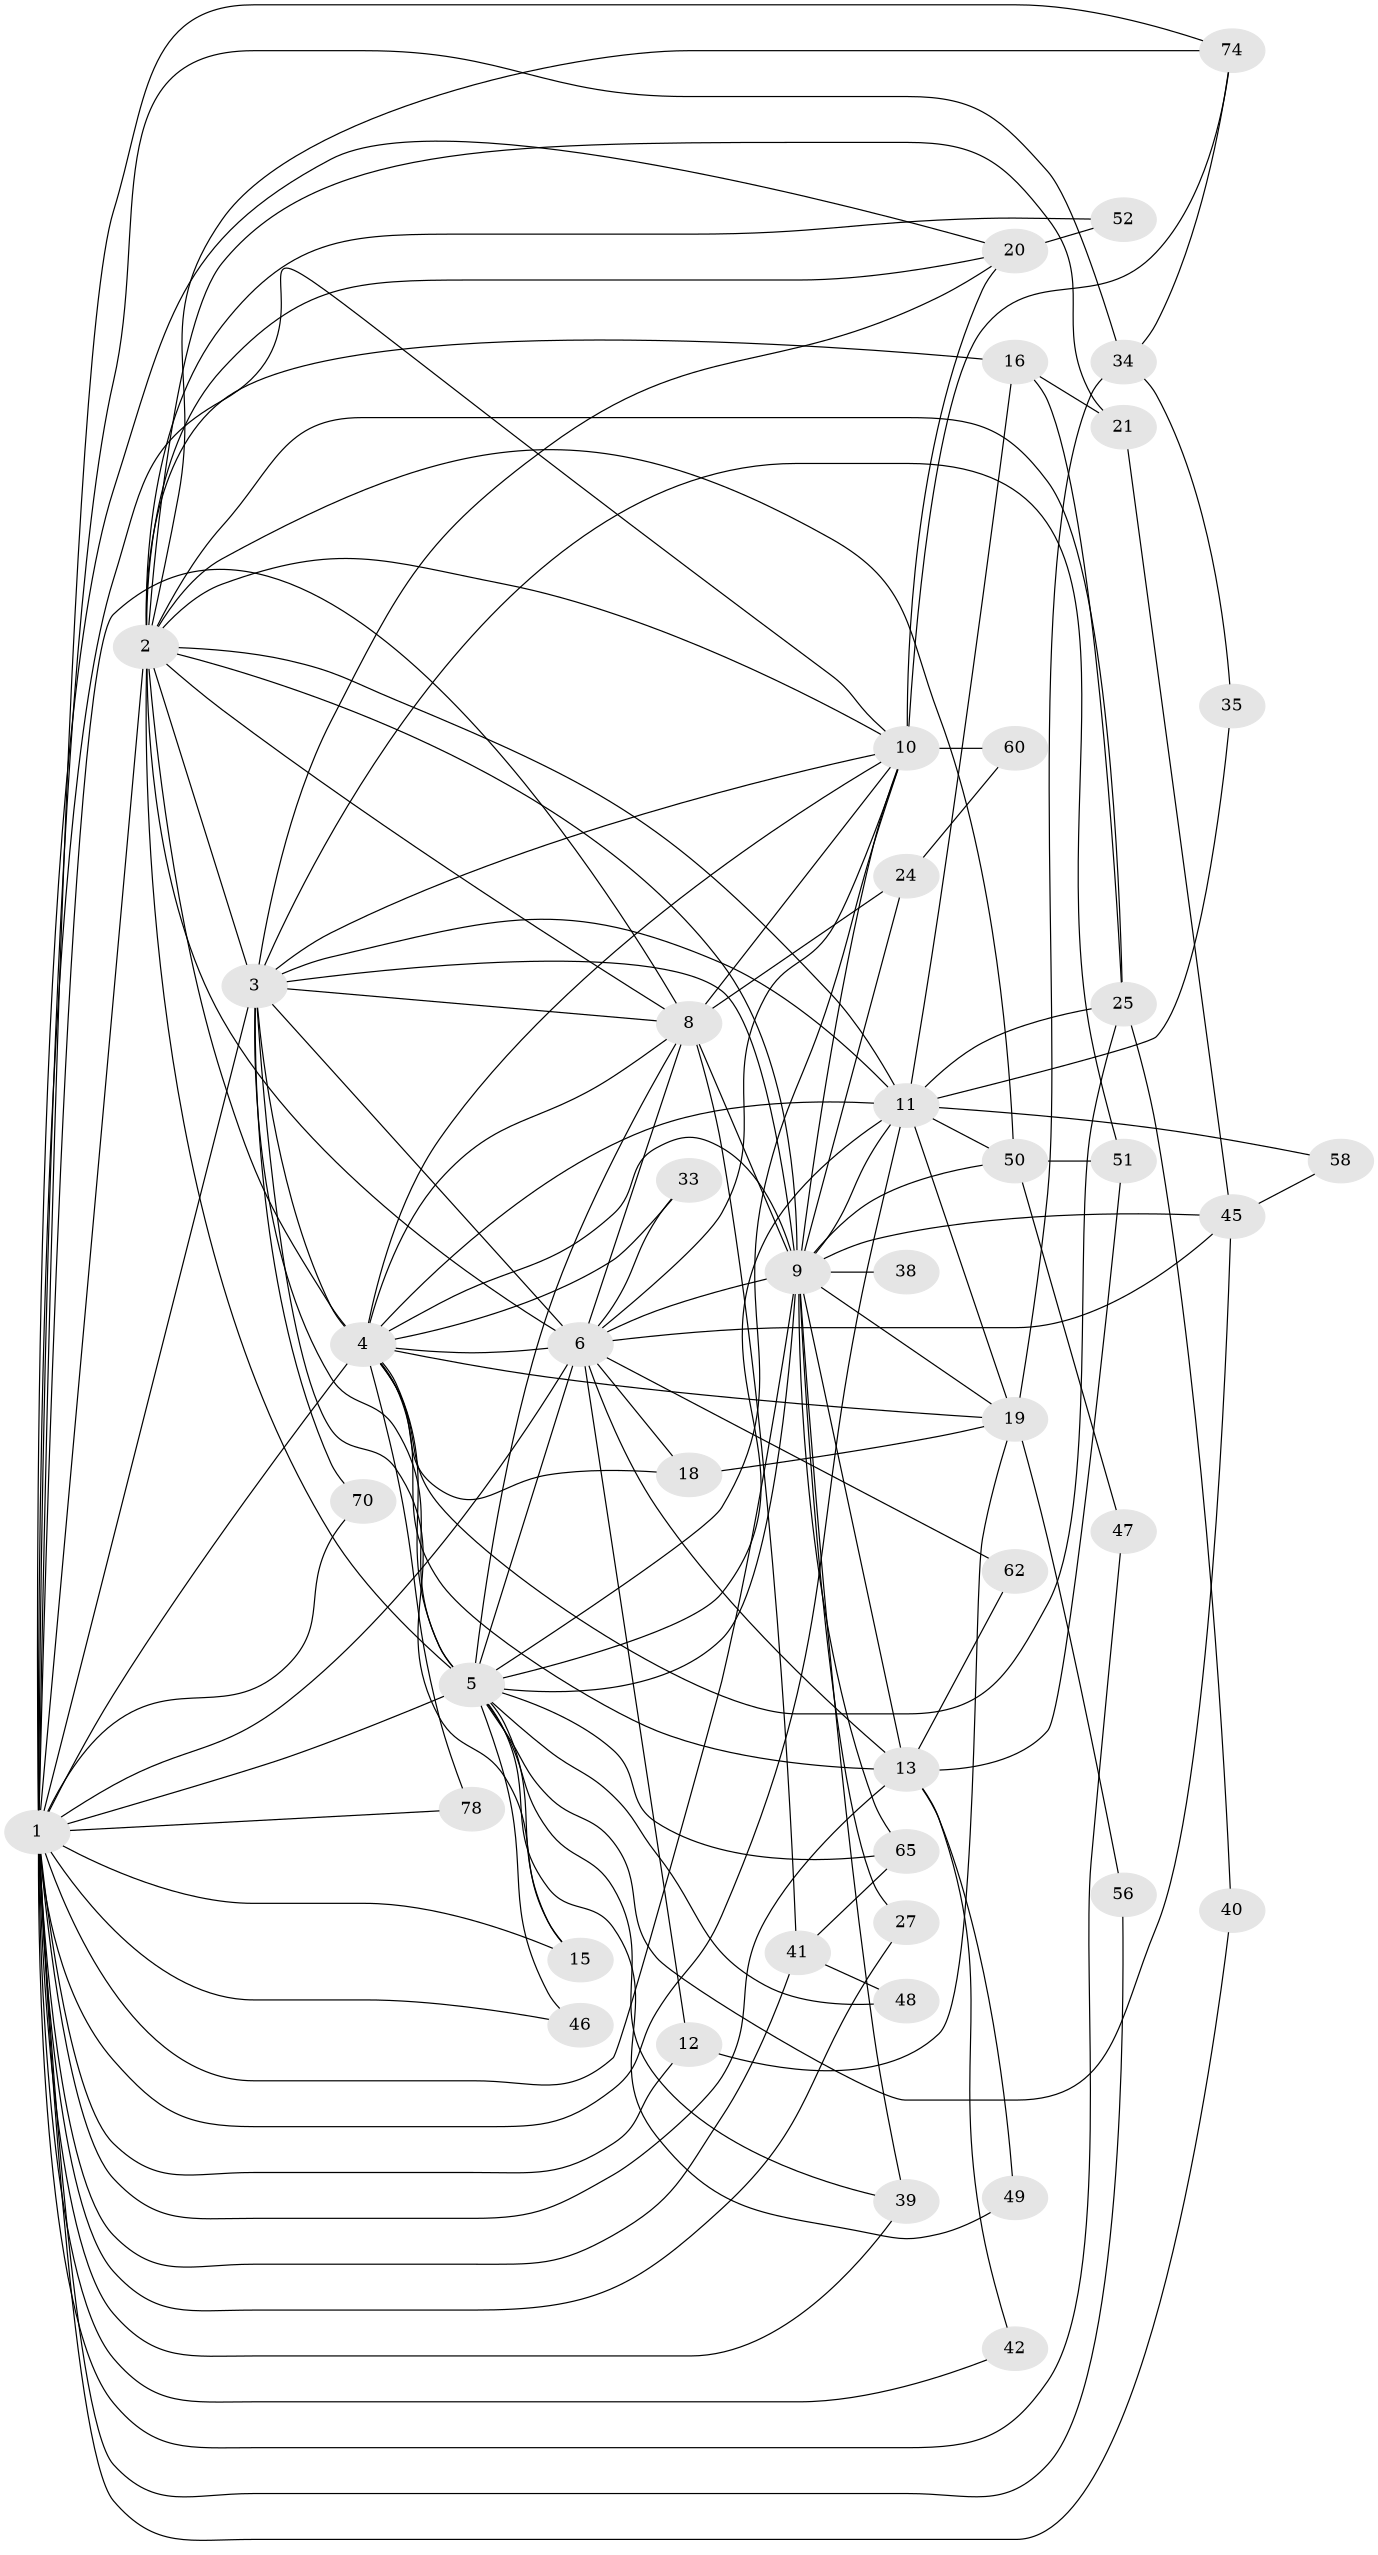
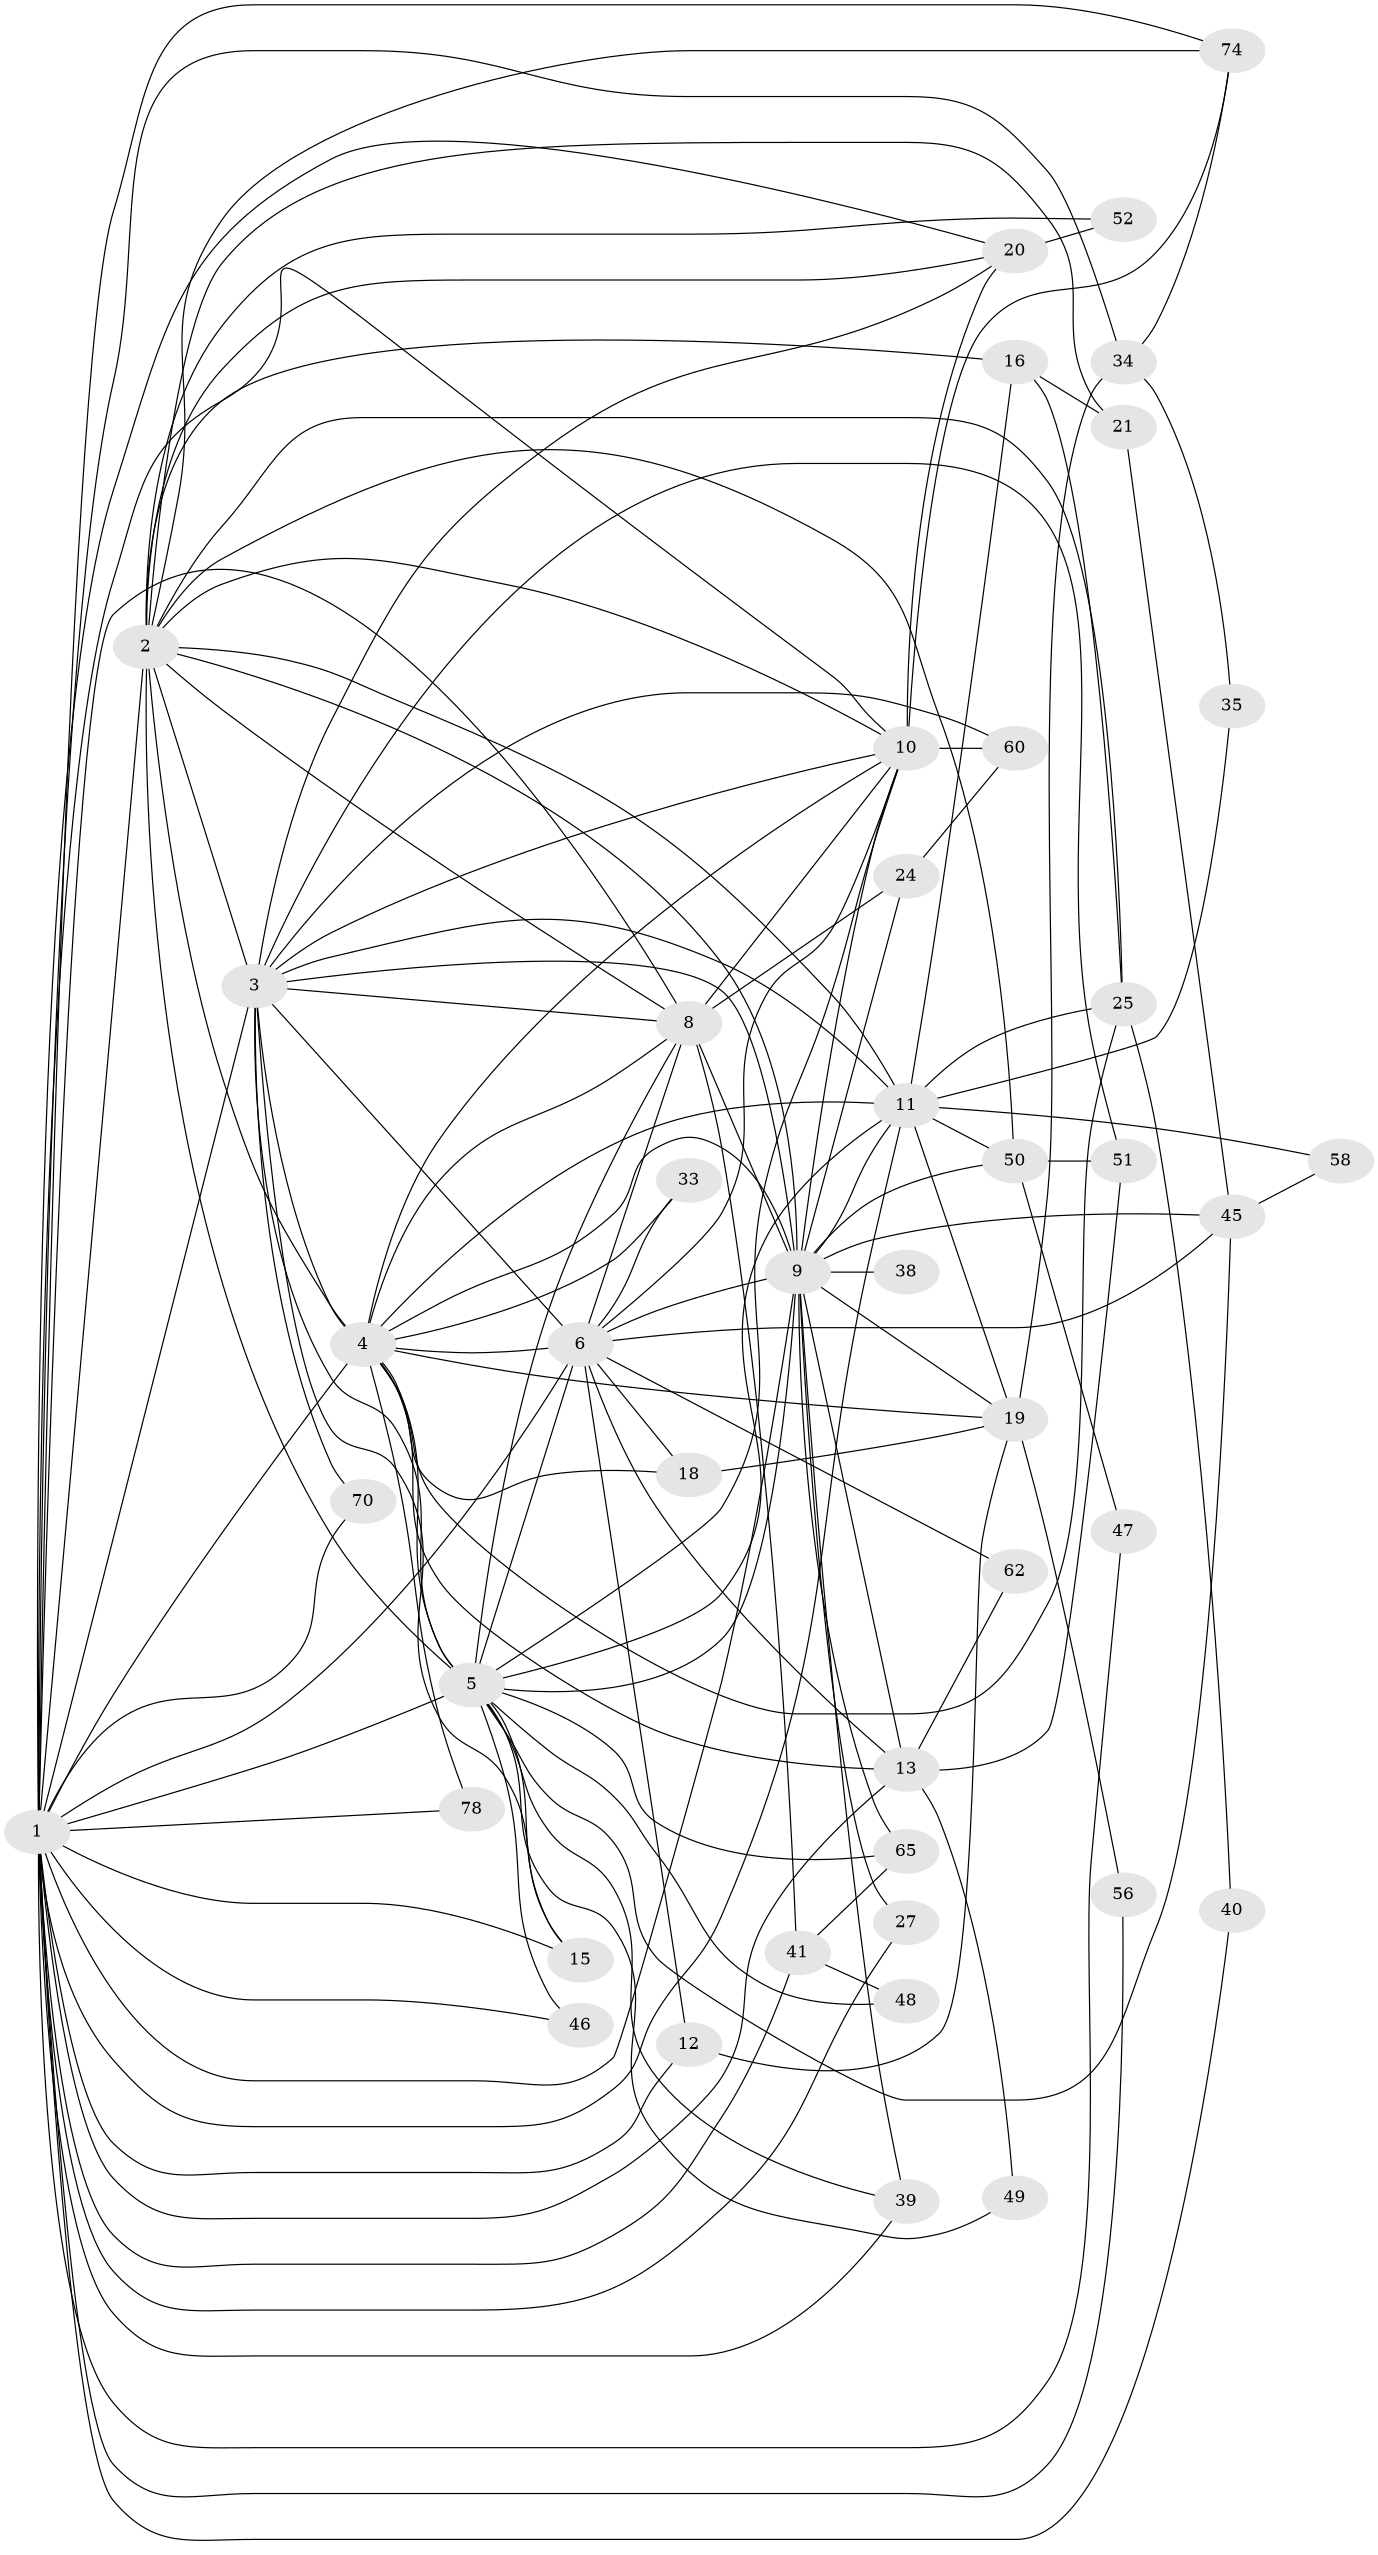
none -> (586, 713)
(227, 1026) -> none
(1015, 2349) -> none
